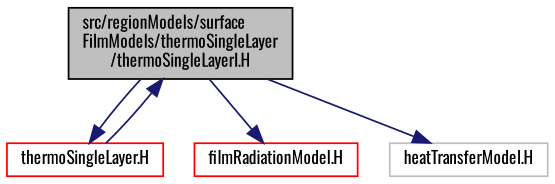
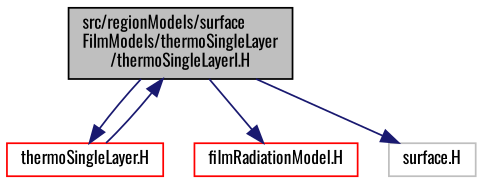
(469, 160) -> (432, 160)
